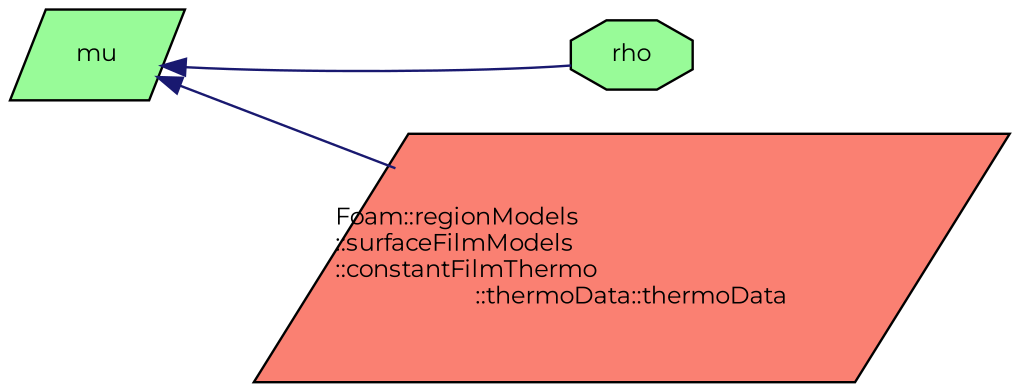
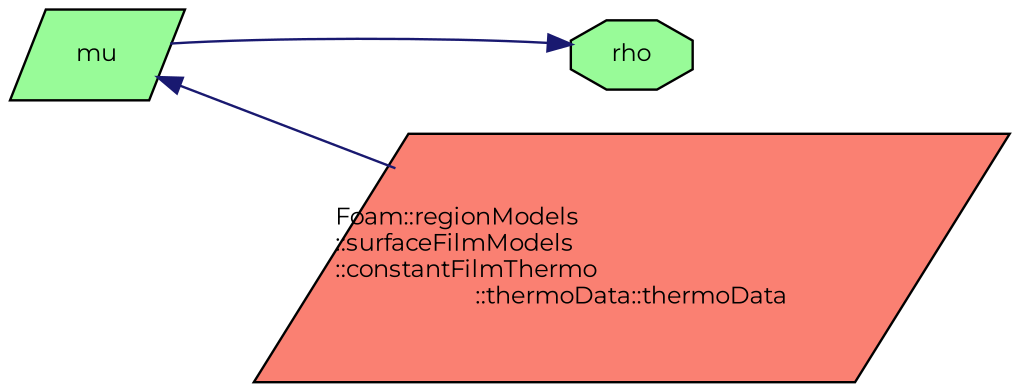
(378, 71) -> (359, 39)
